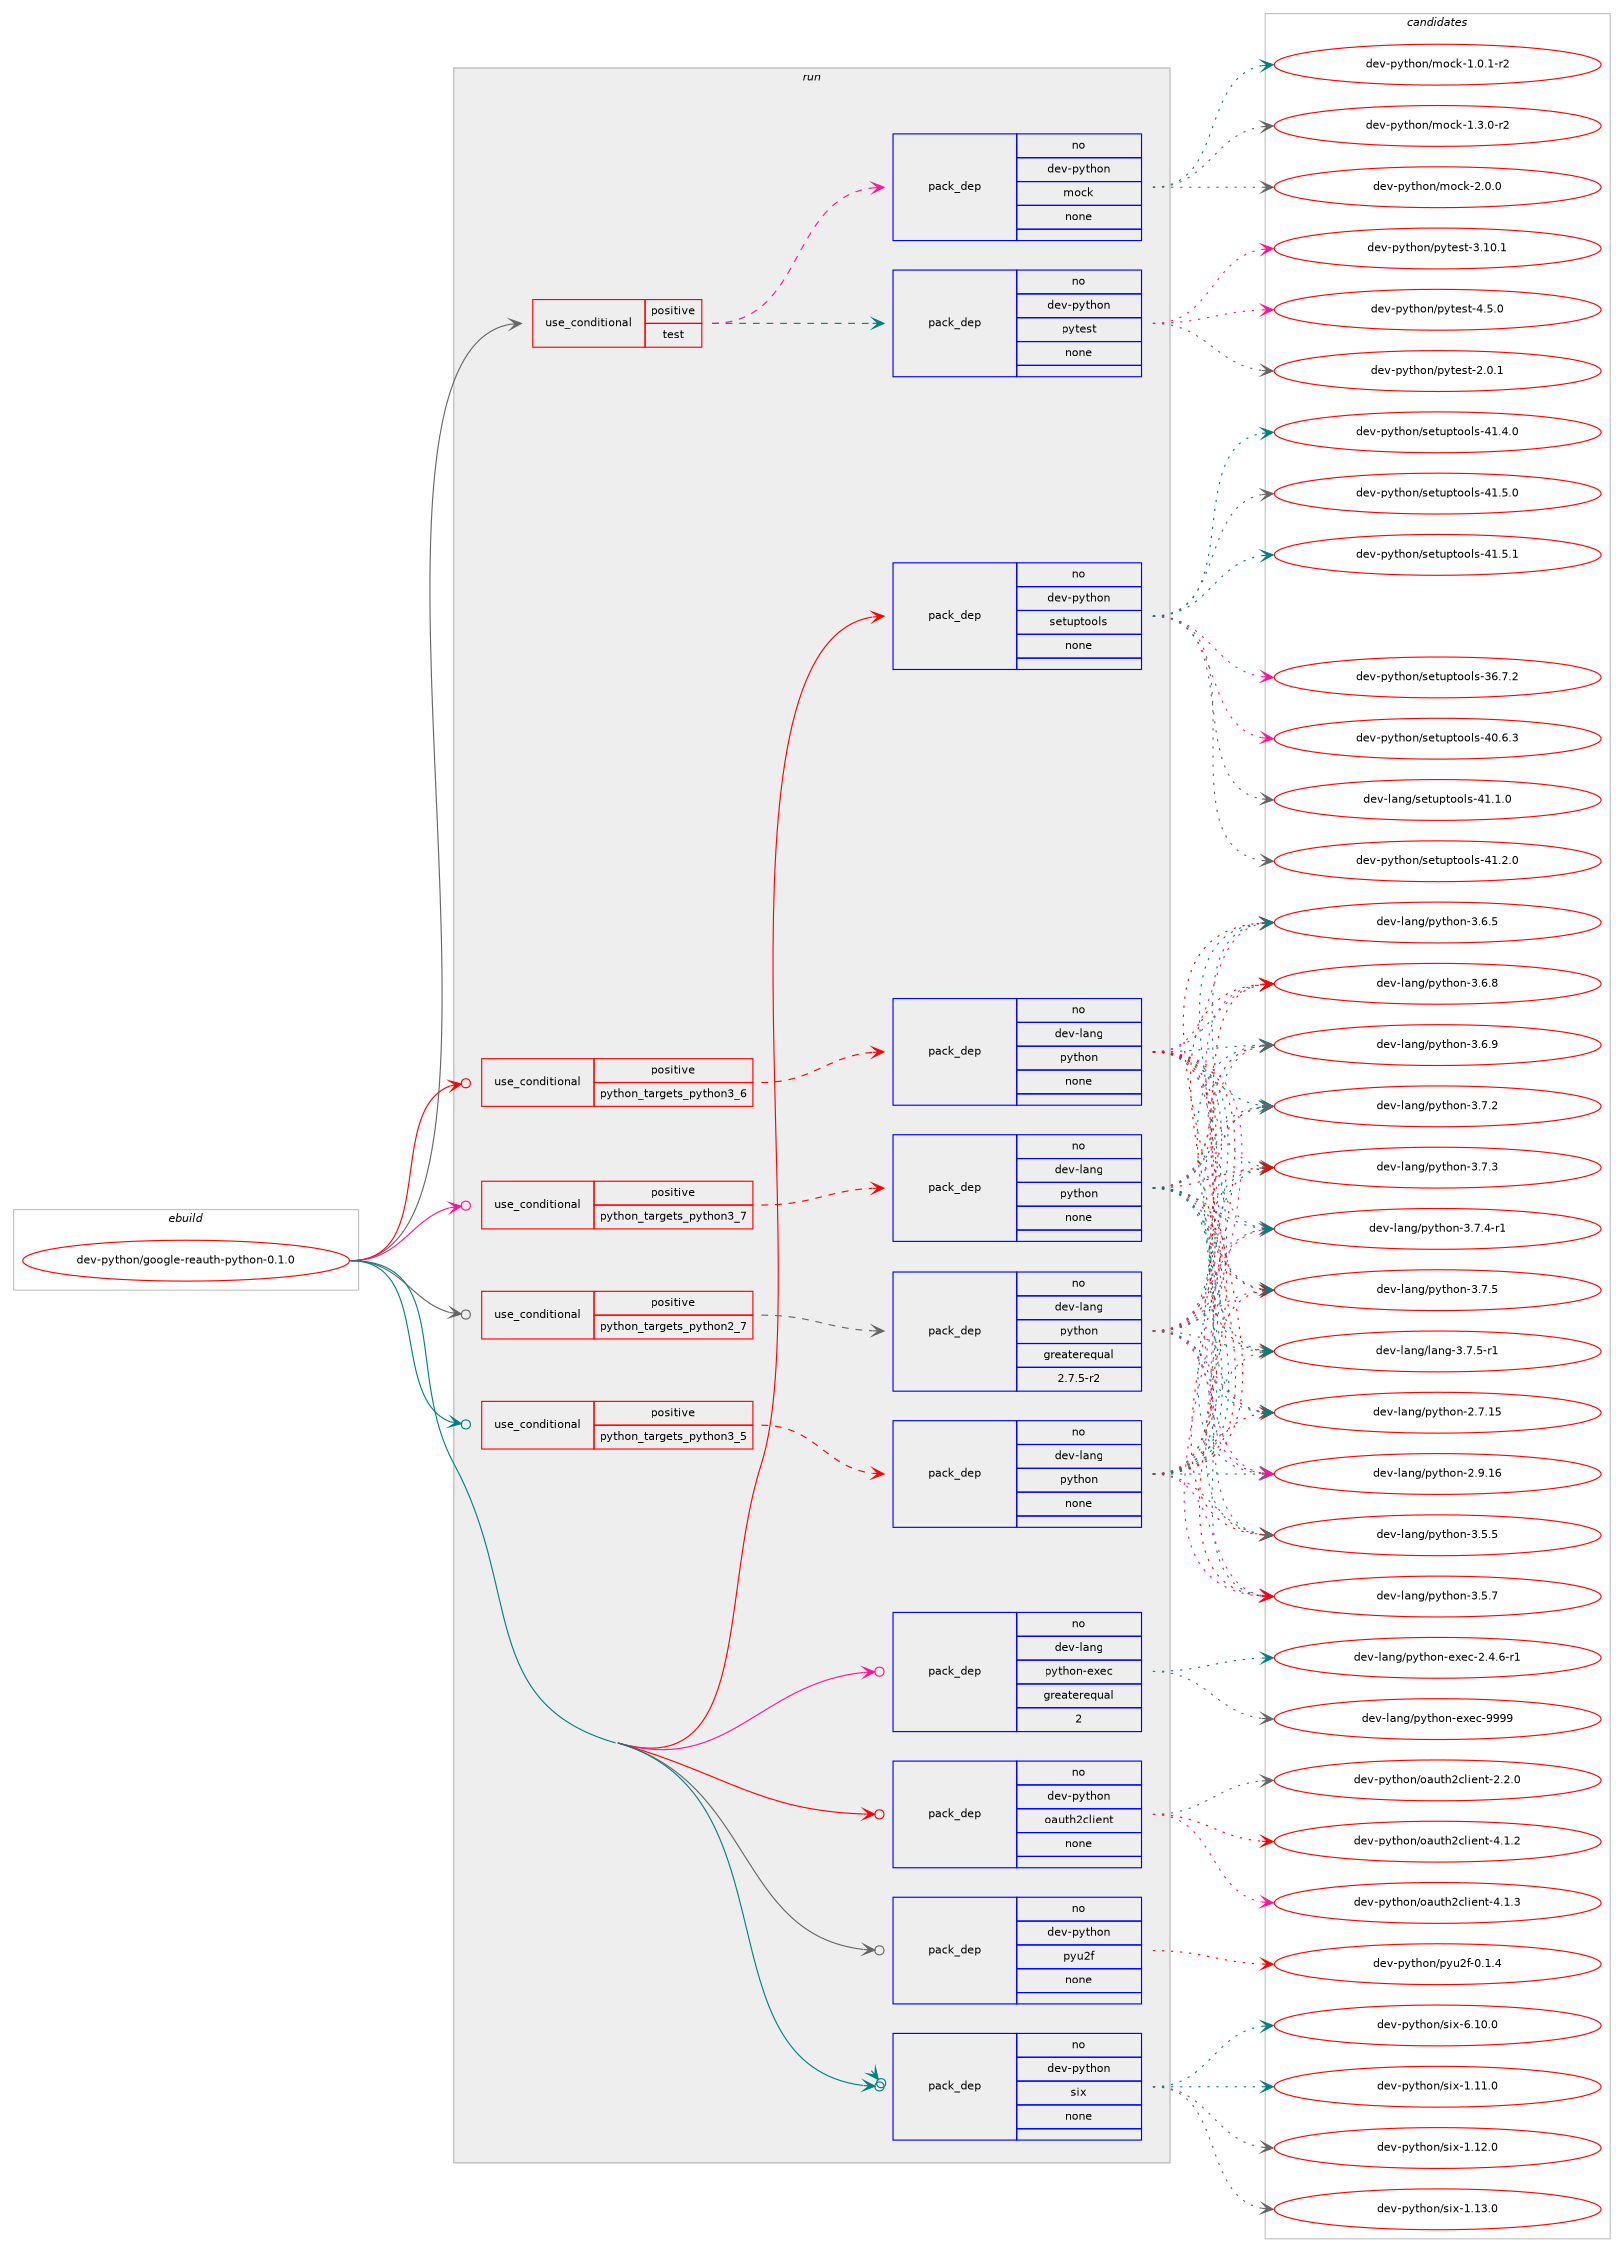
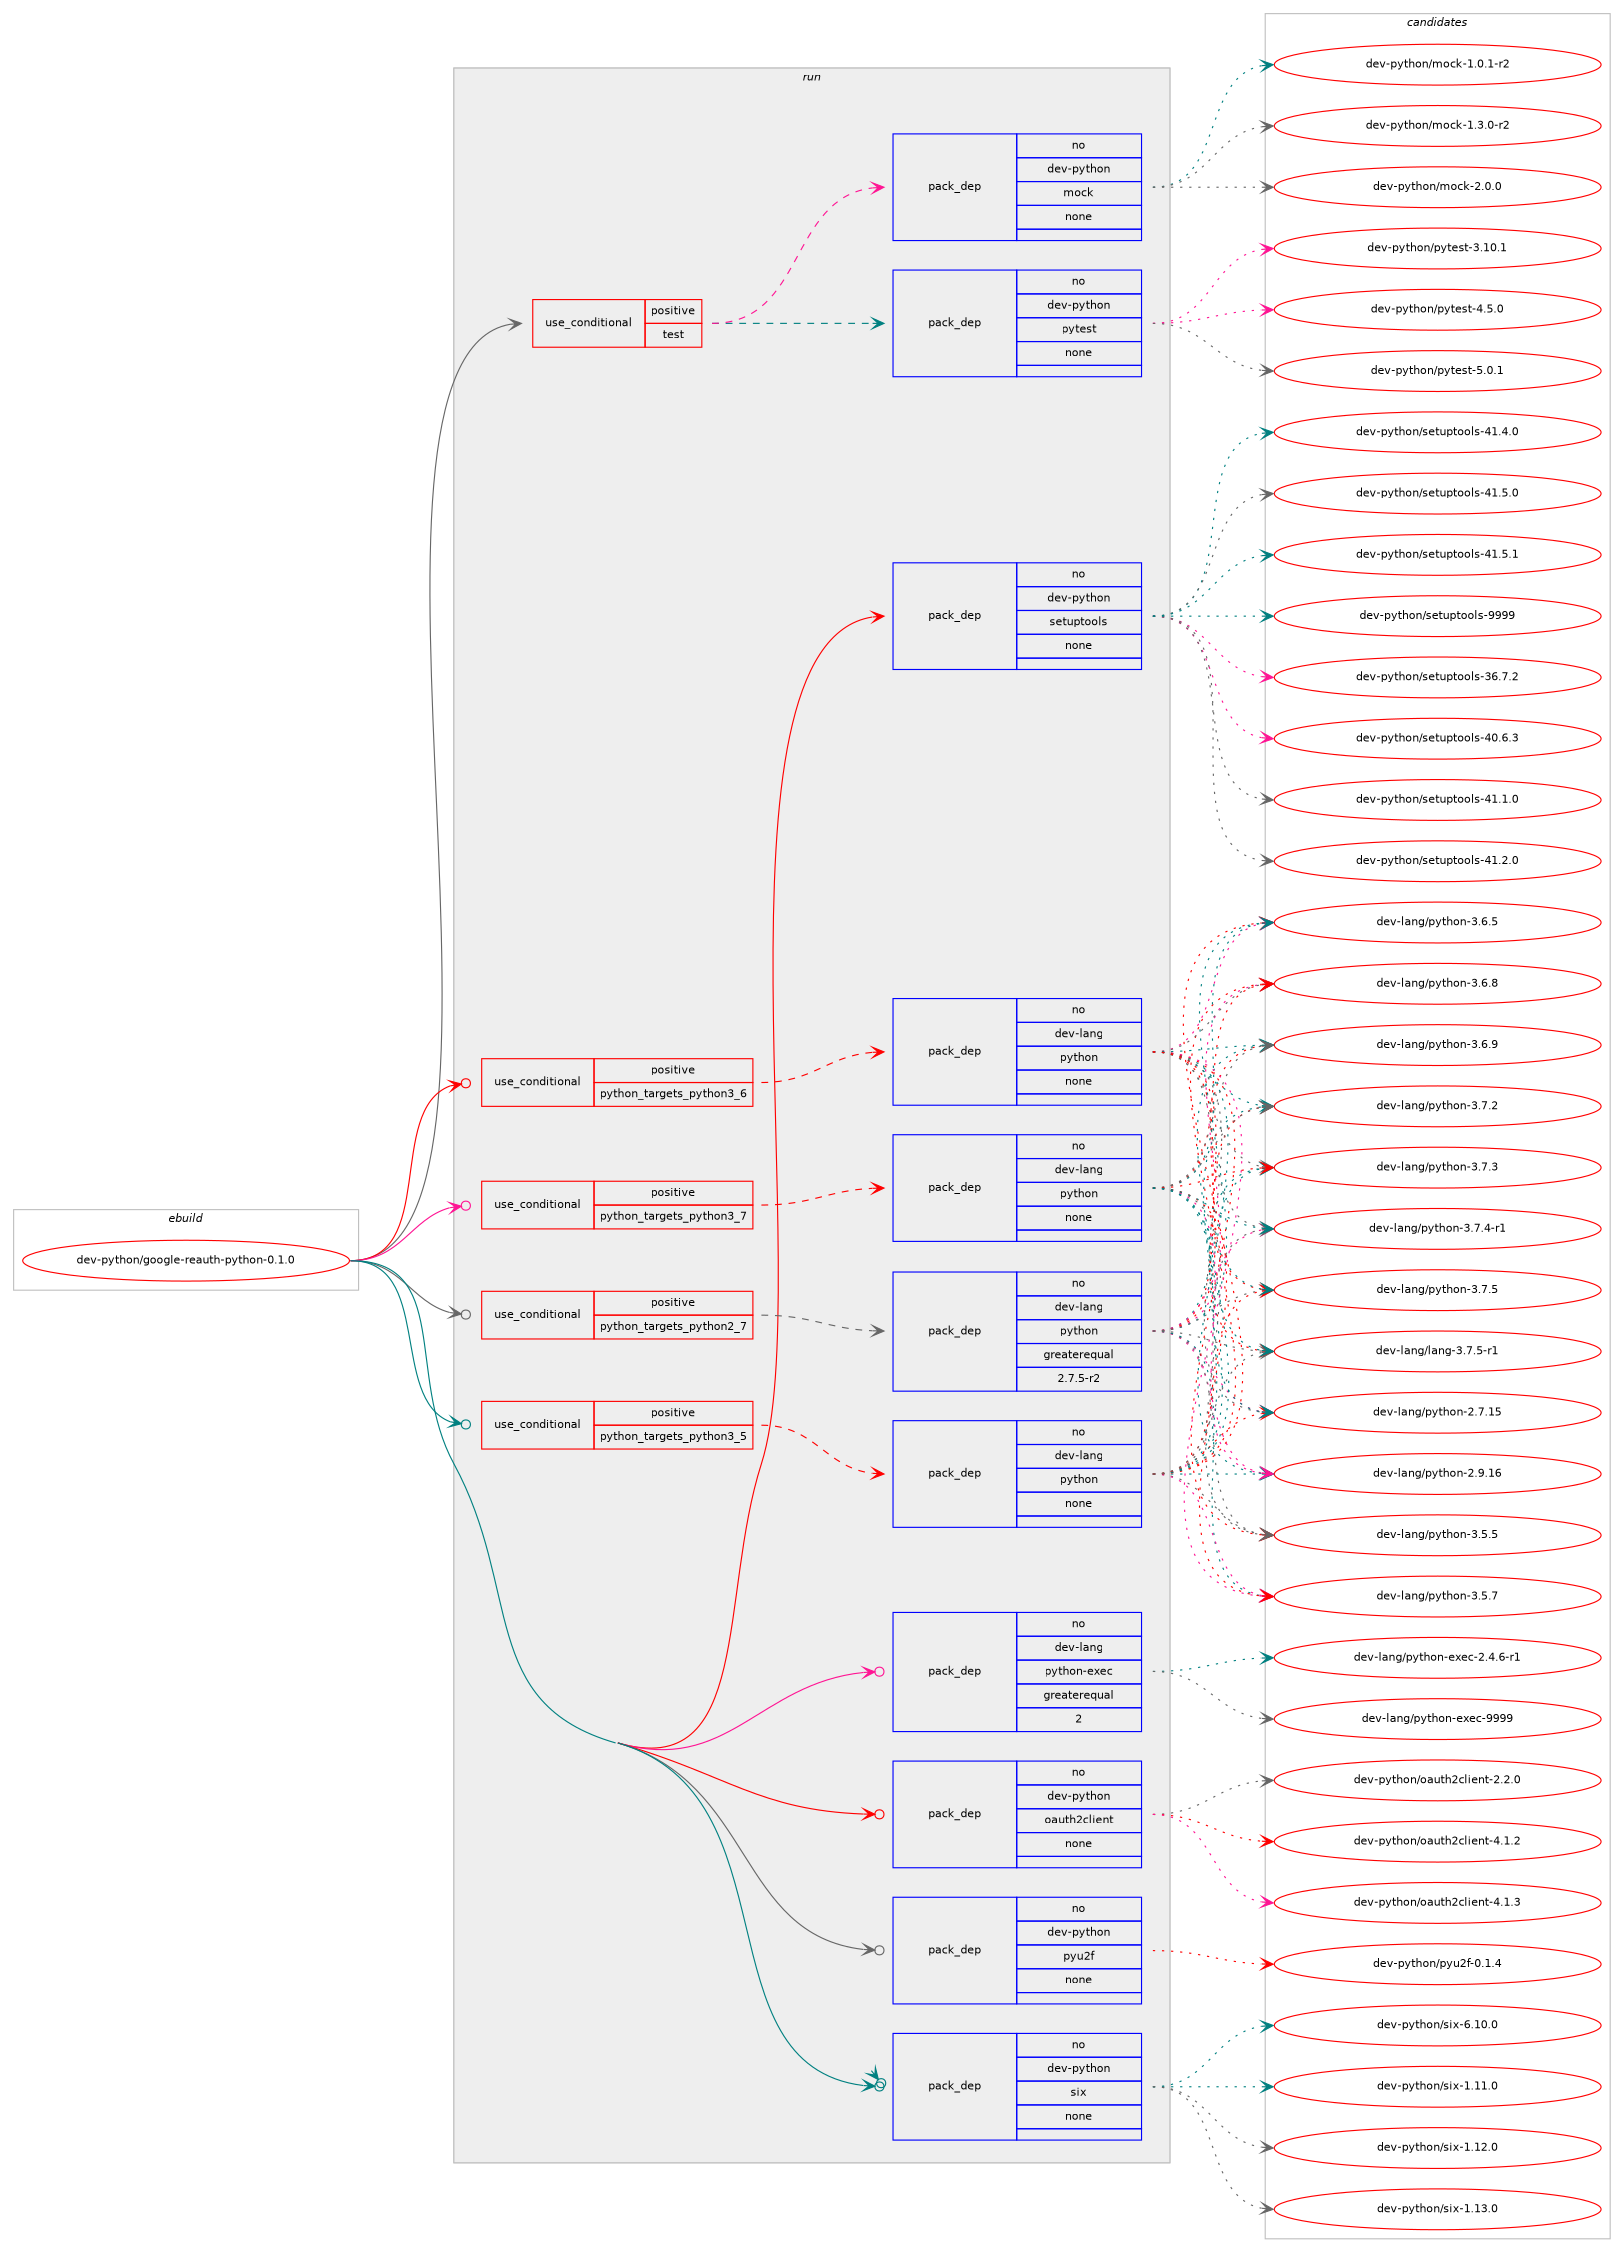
(1438, 371) -> (1438, 371)
none -> (1438, 616)
(1438, 800) -> (1438, 800)
